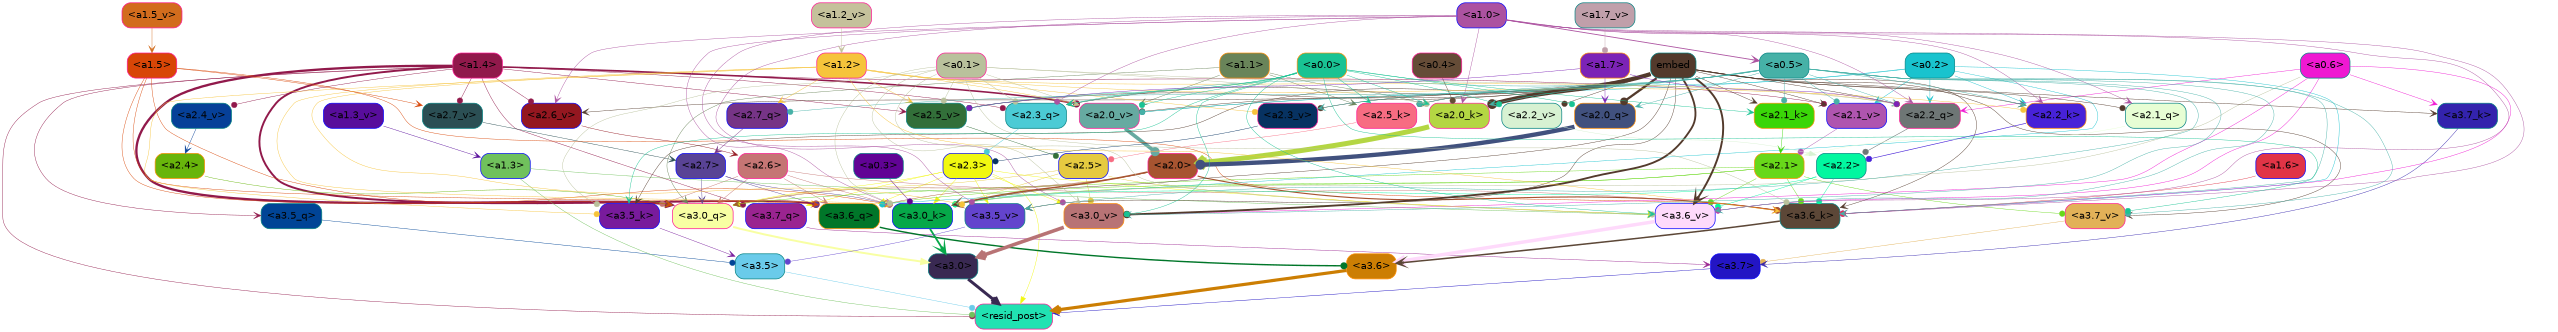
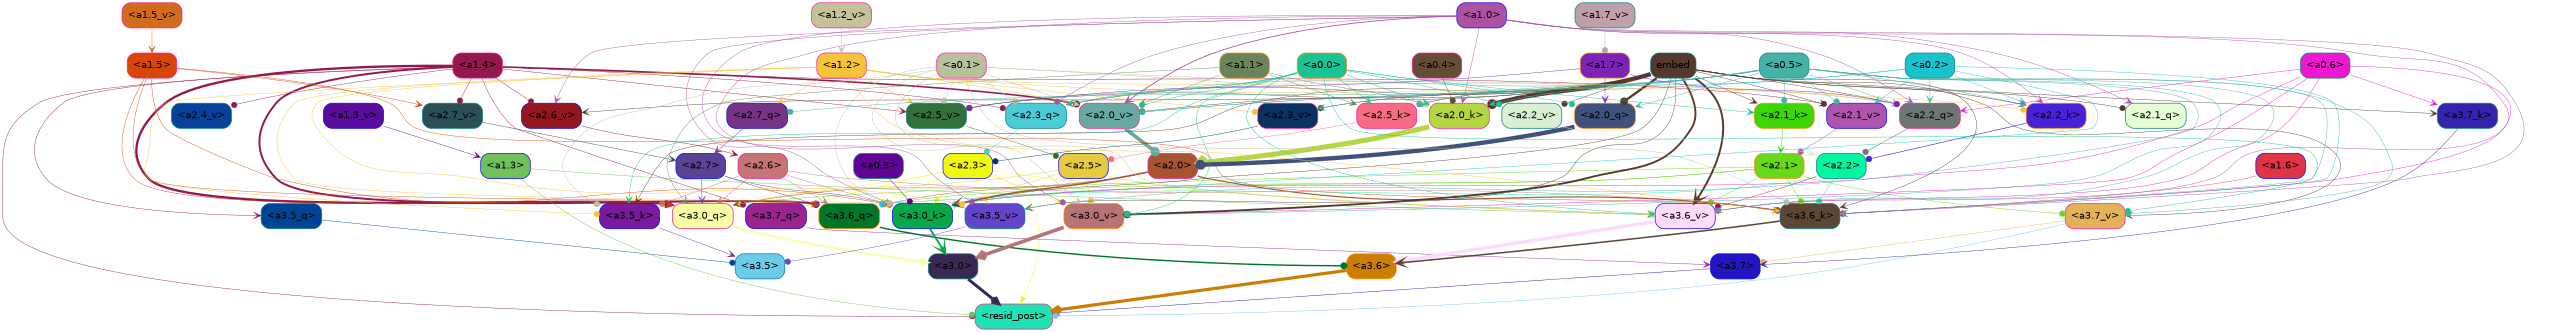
(1629, 40) -> (1287, 34)
(180, 166) -> none
(1638, 185) -> (1638, 185)
(1774, 190) -> (1774, 190)
(877, 290) -> (1564, 298)
